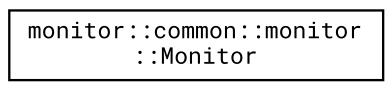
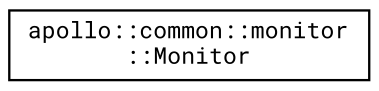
(196, 45) -> (189, 45)
